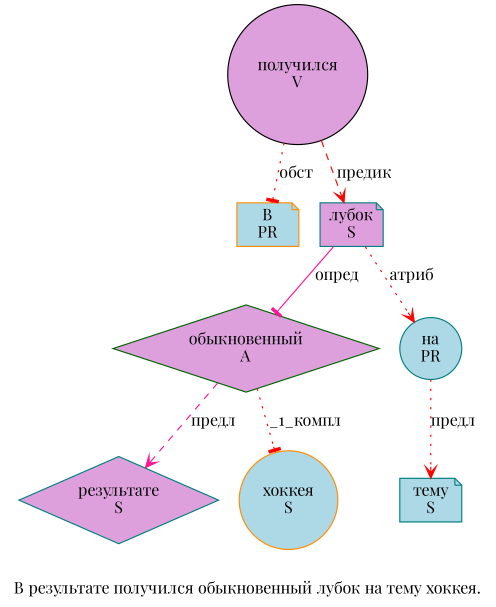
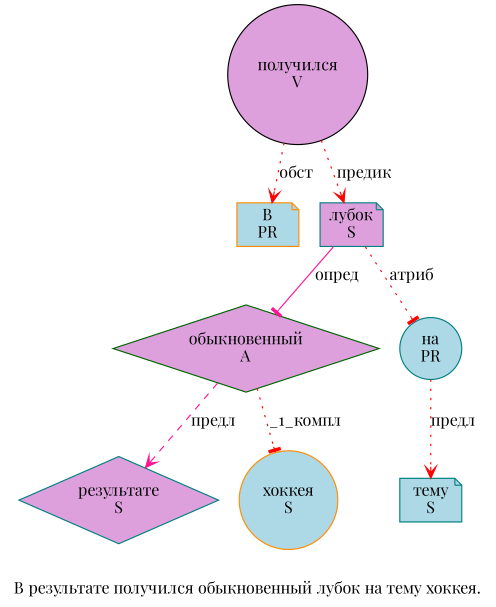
(331, 166) -> (331, 166)
(279, 170) -> (279, 170)
(388, 282) -> (388, 282)
